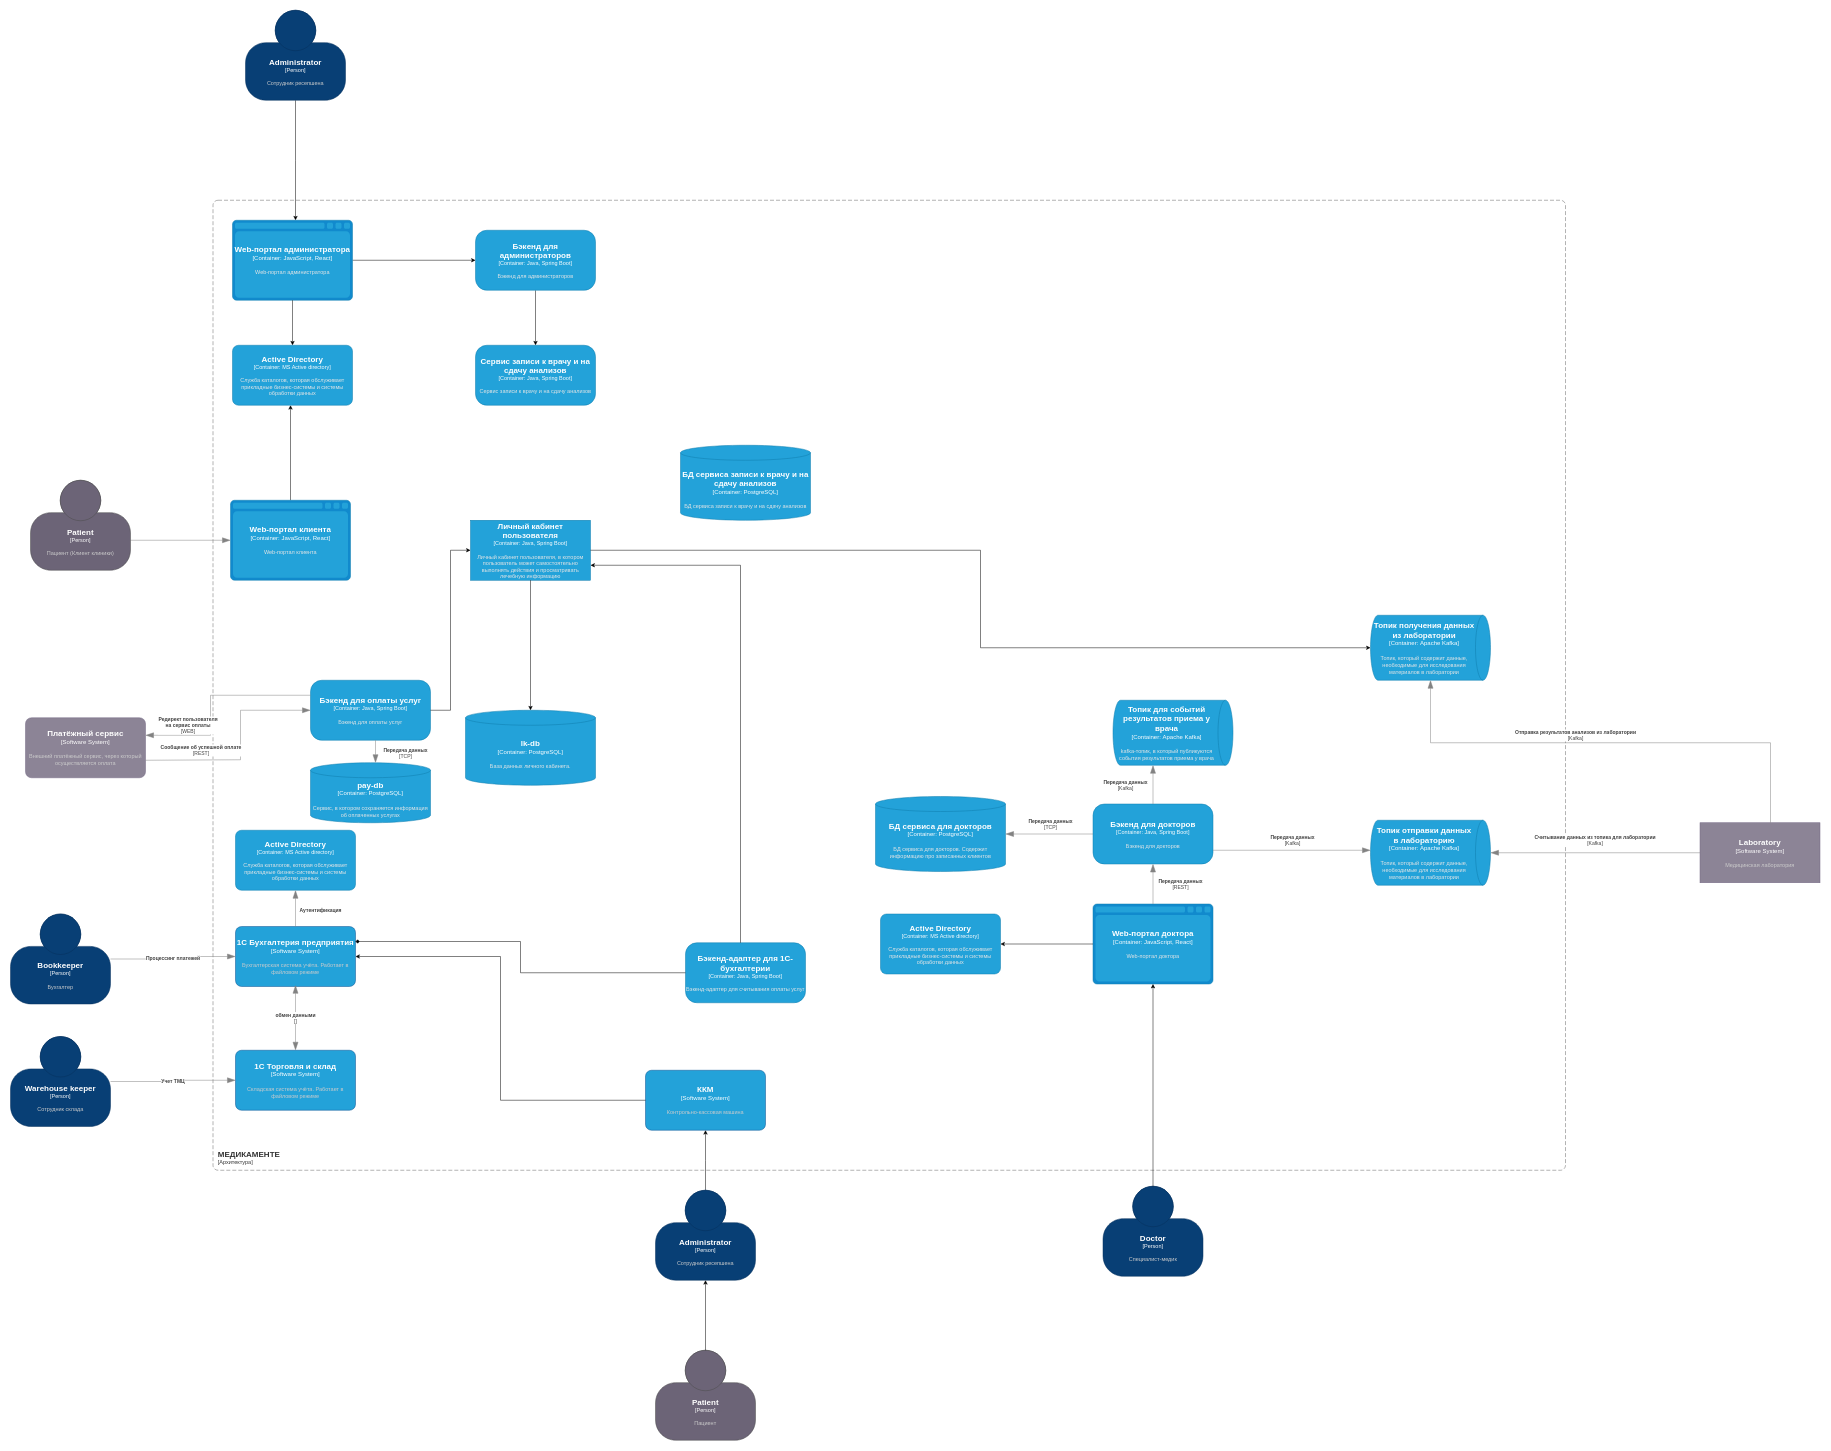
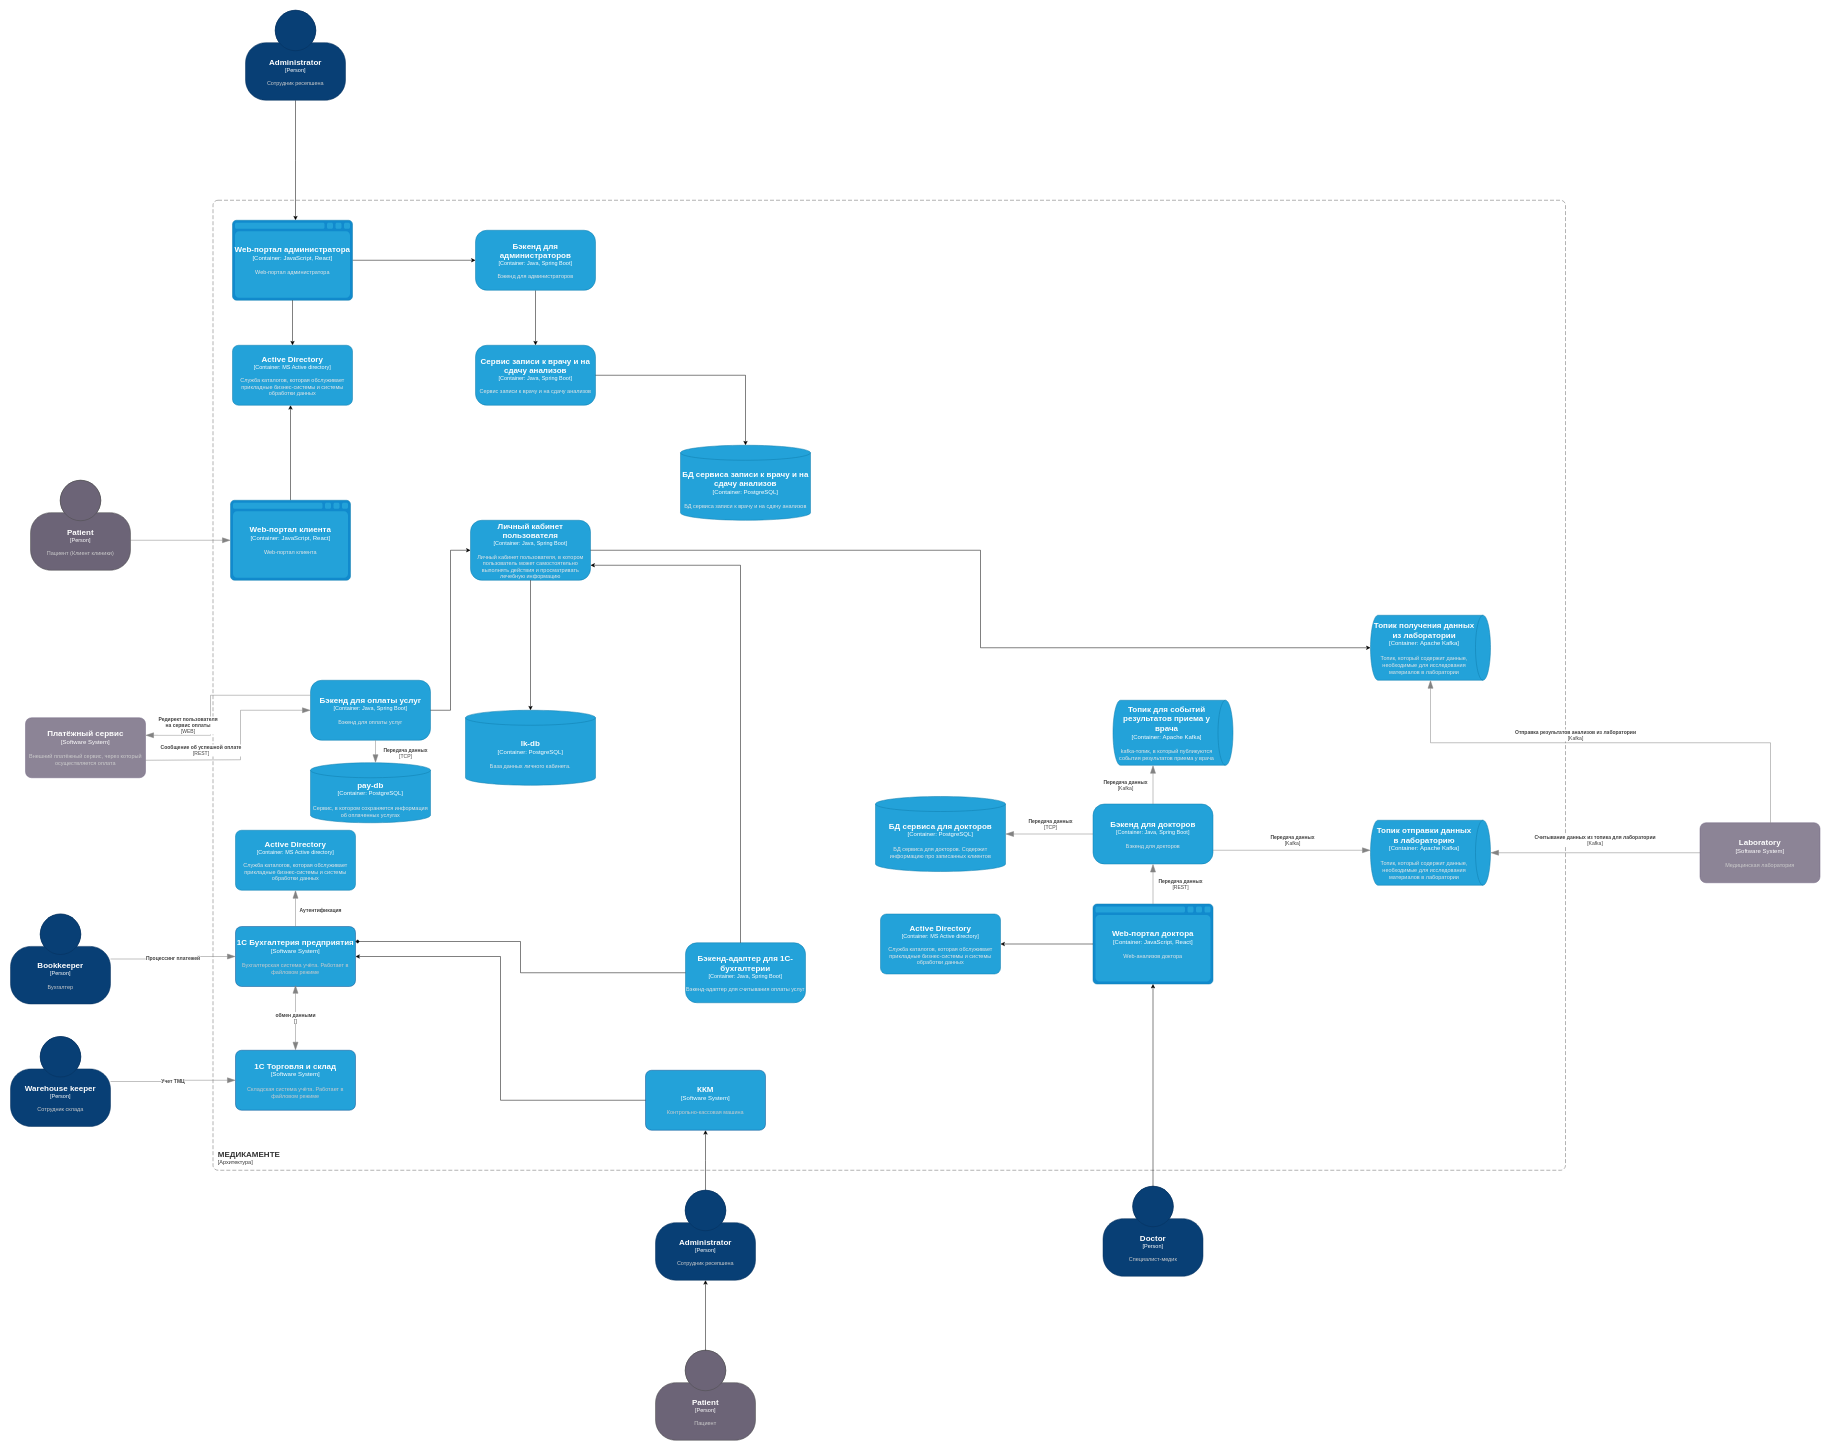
none -> (745, 440)
(530, 550) -> (530, 550)
(1760, 853) -> (1760, 853)
(1153, 944) -> (1153, 944)
